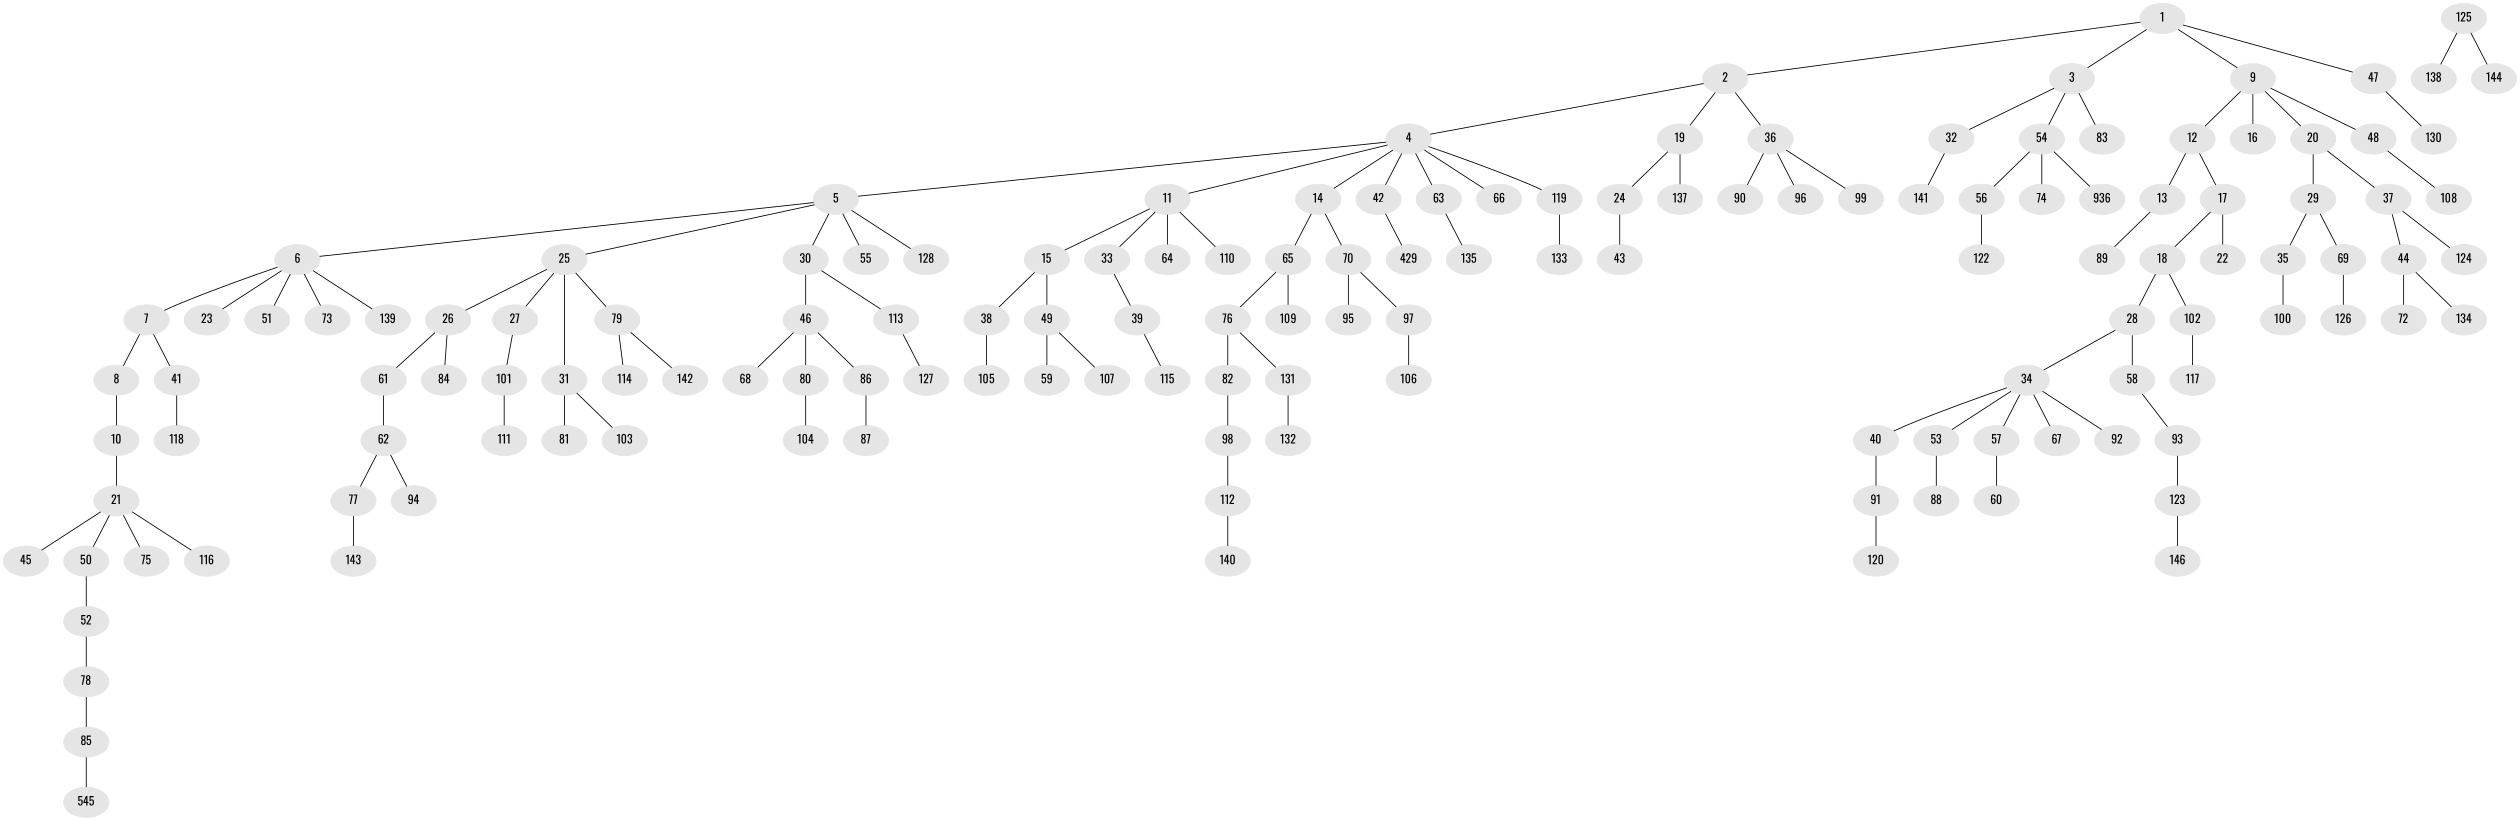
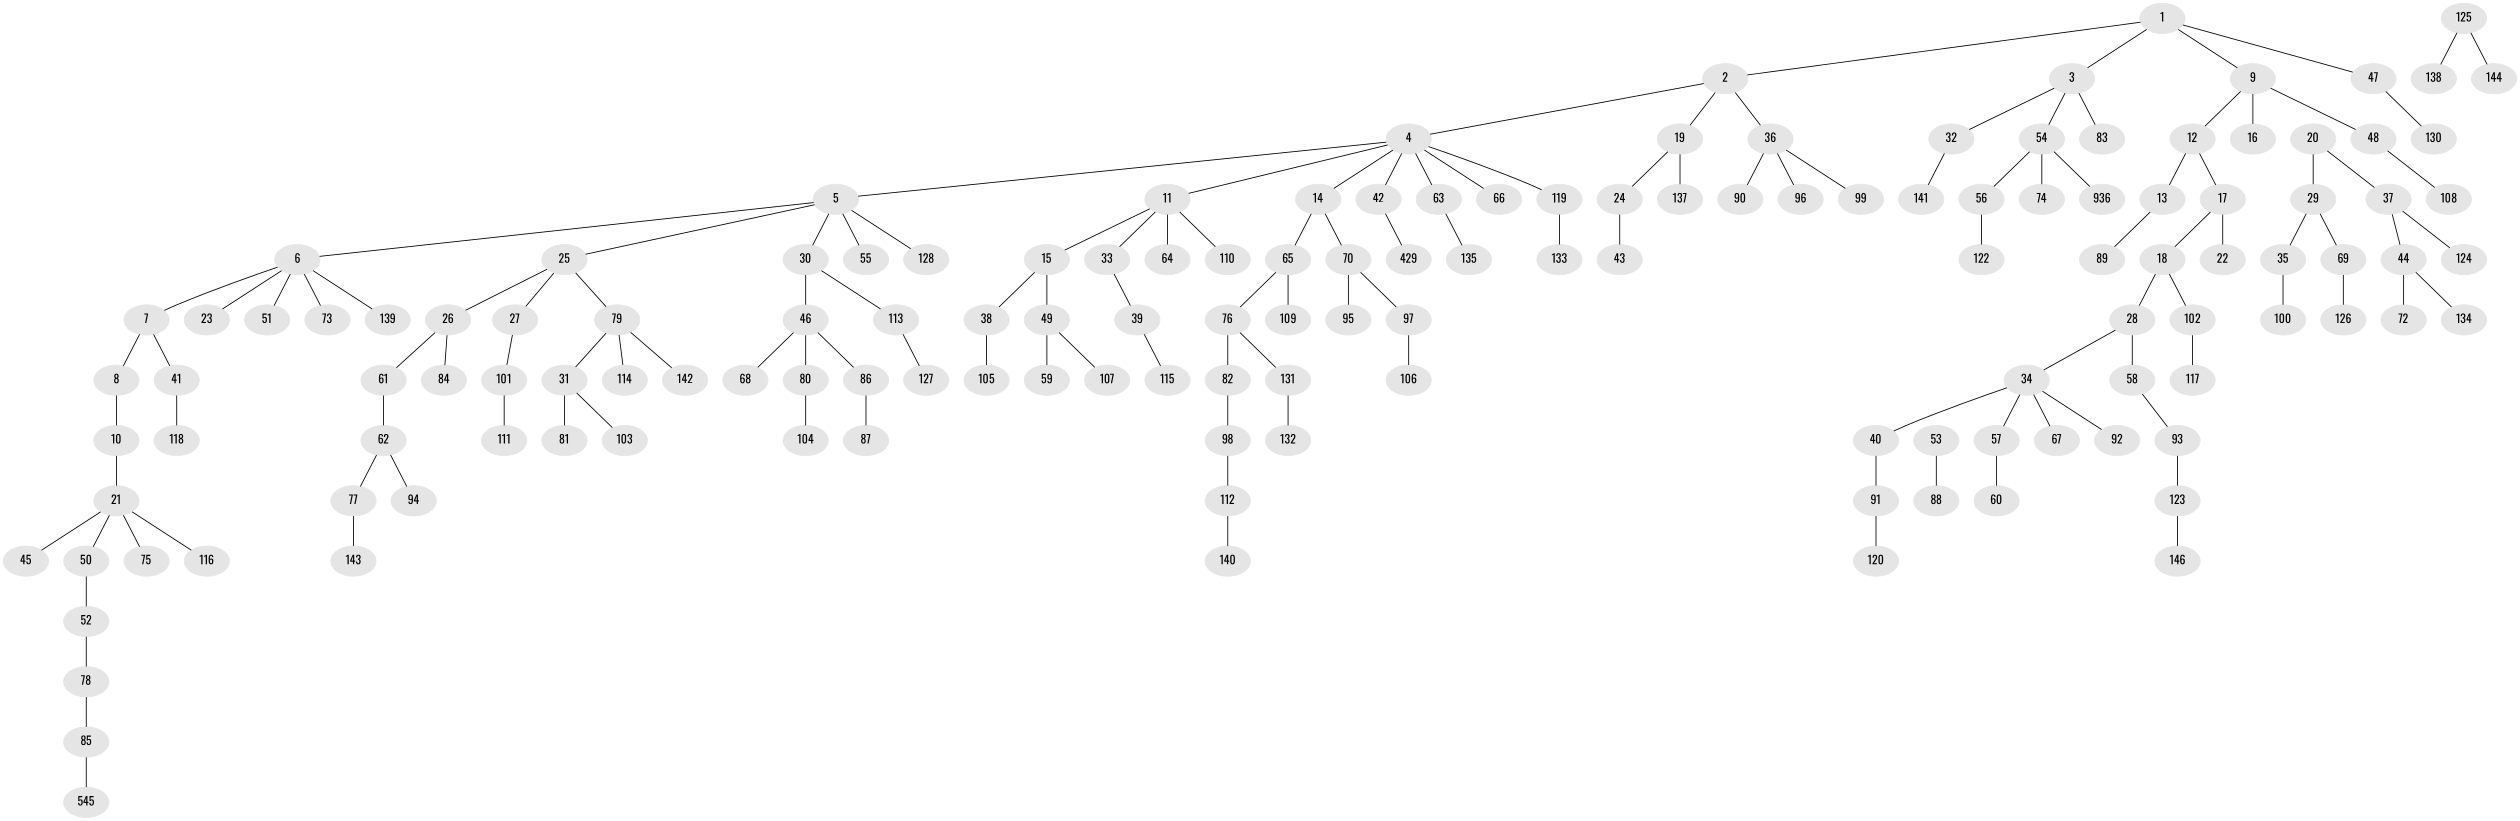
(2283, 109) -> none
(564, 320) -> (591, 350)
(1981, 410) -> none
